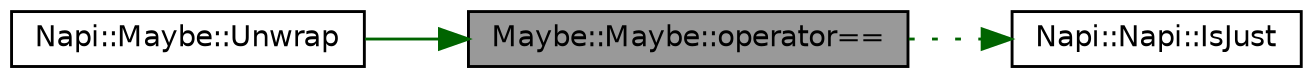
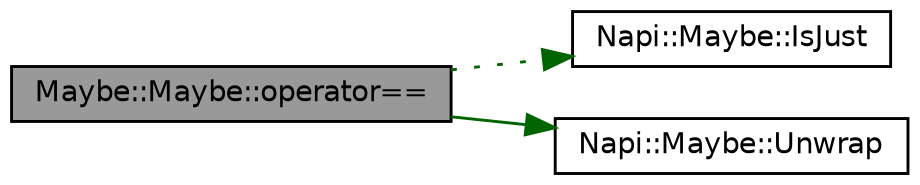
(402, 39) -> (488, 121)
(1157, 39) -> (732, 39)
